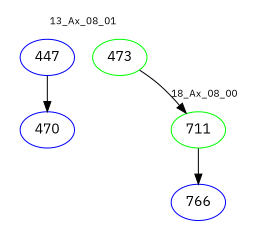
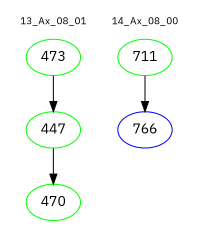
(47, 57) -> (53, 130)
(205, 94) -> (146, 22)
(170, 95) -> (53, 89)
(47, 130) -> (53, 202)
